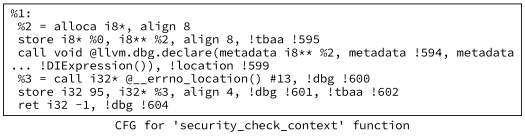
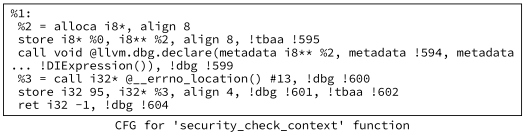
(140, 66) -> (122, 66)
